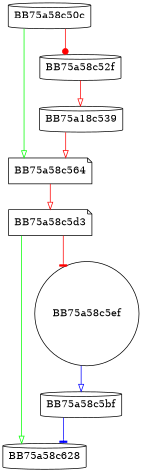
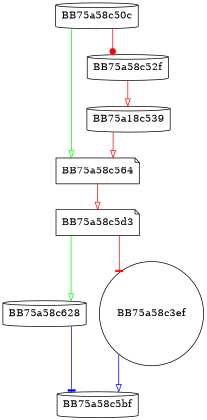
(87, 314) -> (152, 314)
(63, 429) -> (72, 357)
